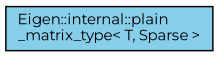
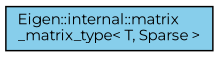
(109, 29) -> (109, 29)
